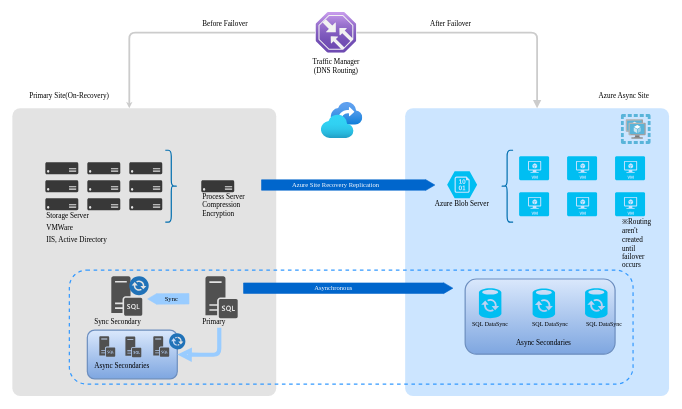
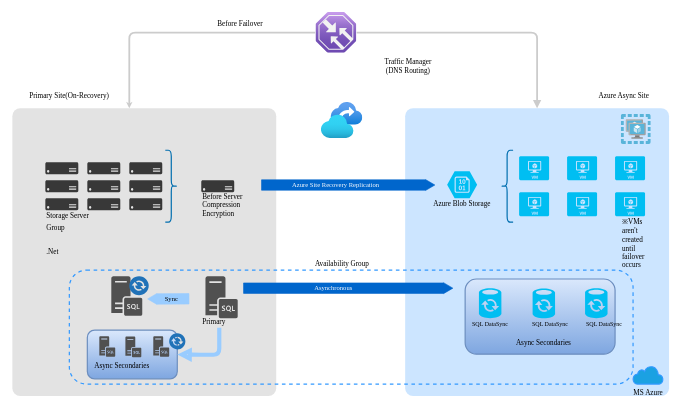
(225, 24) -> (240, 24)
(451, 24) -> none
(336, 66) -> (408, 66)
(462, 204) -> (462, 204)
(230, 205) -> (228, 205)
(59, 228) -> (57, 228)
(96, 240) -> none
(634, 244) -> (634, 244)
none -> (54, 252)
none -> (342, 264)
(126, 322) -> none
none -> (648, 375)
